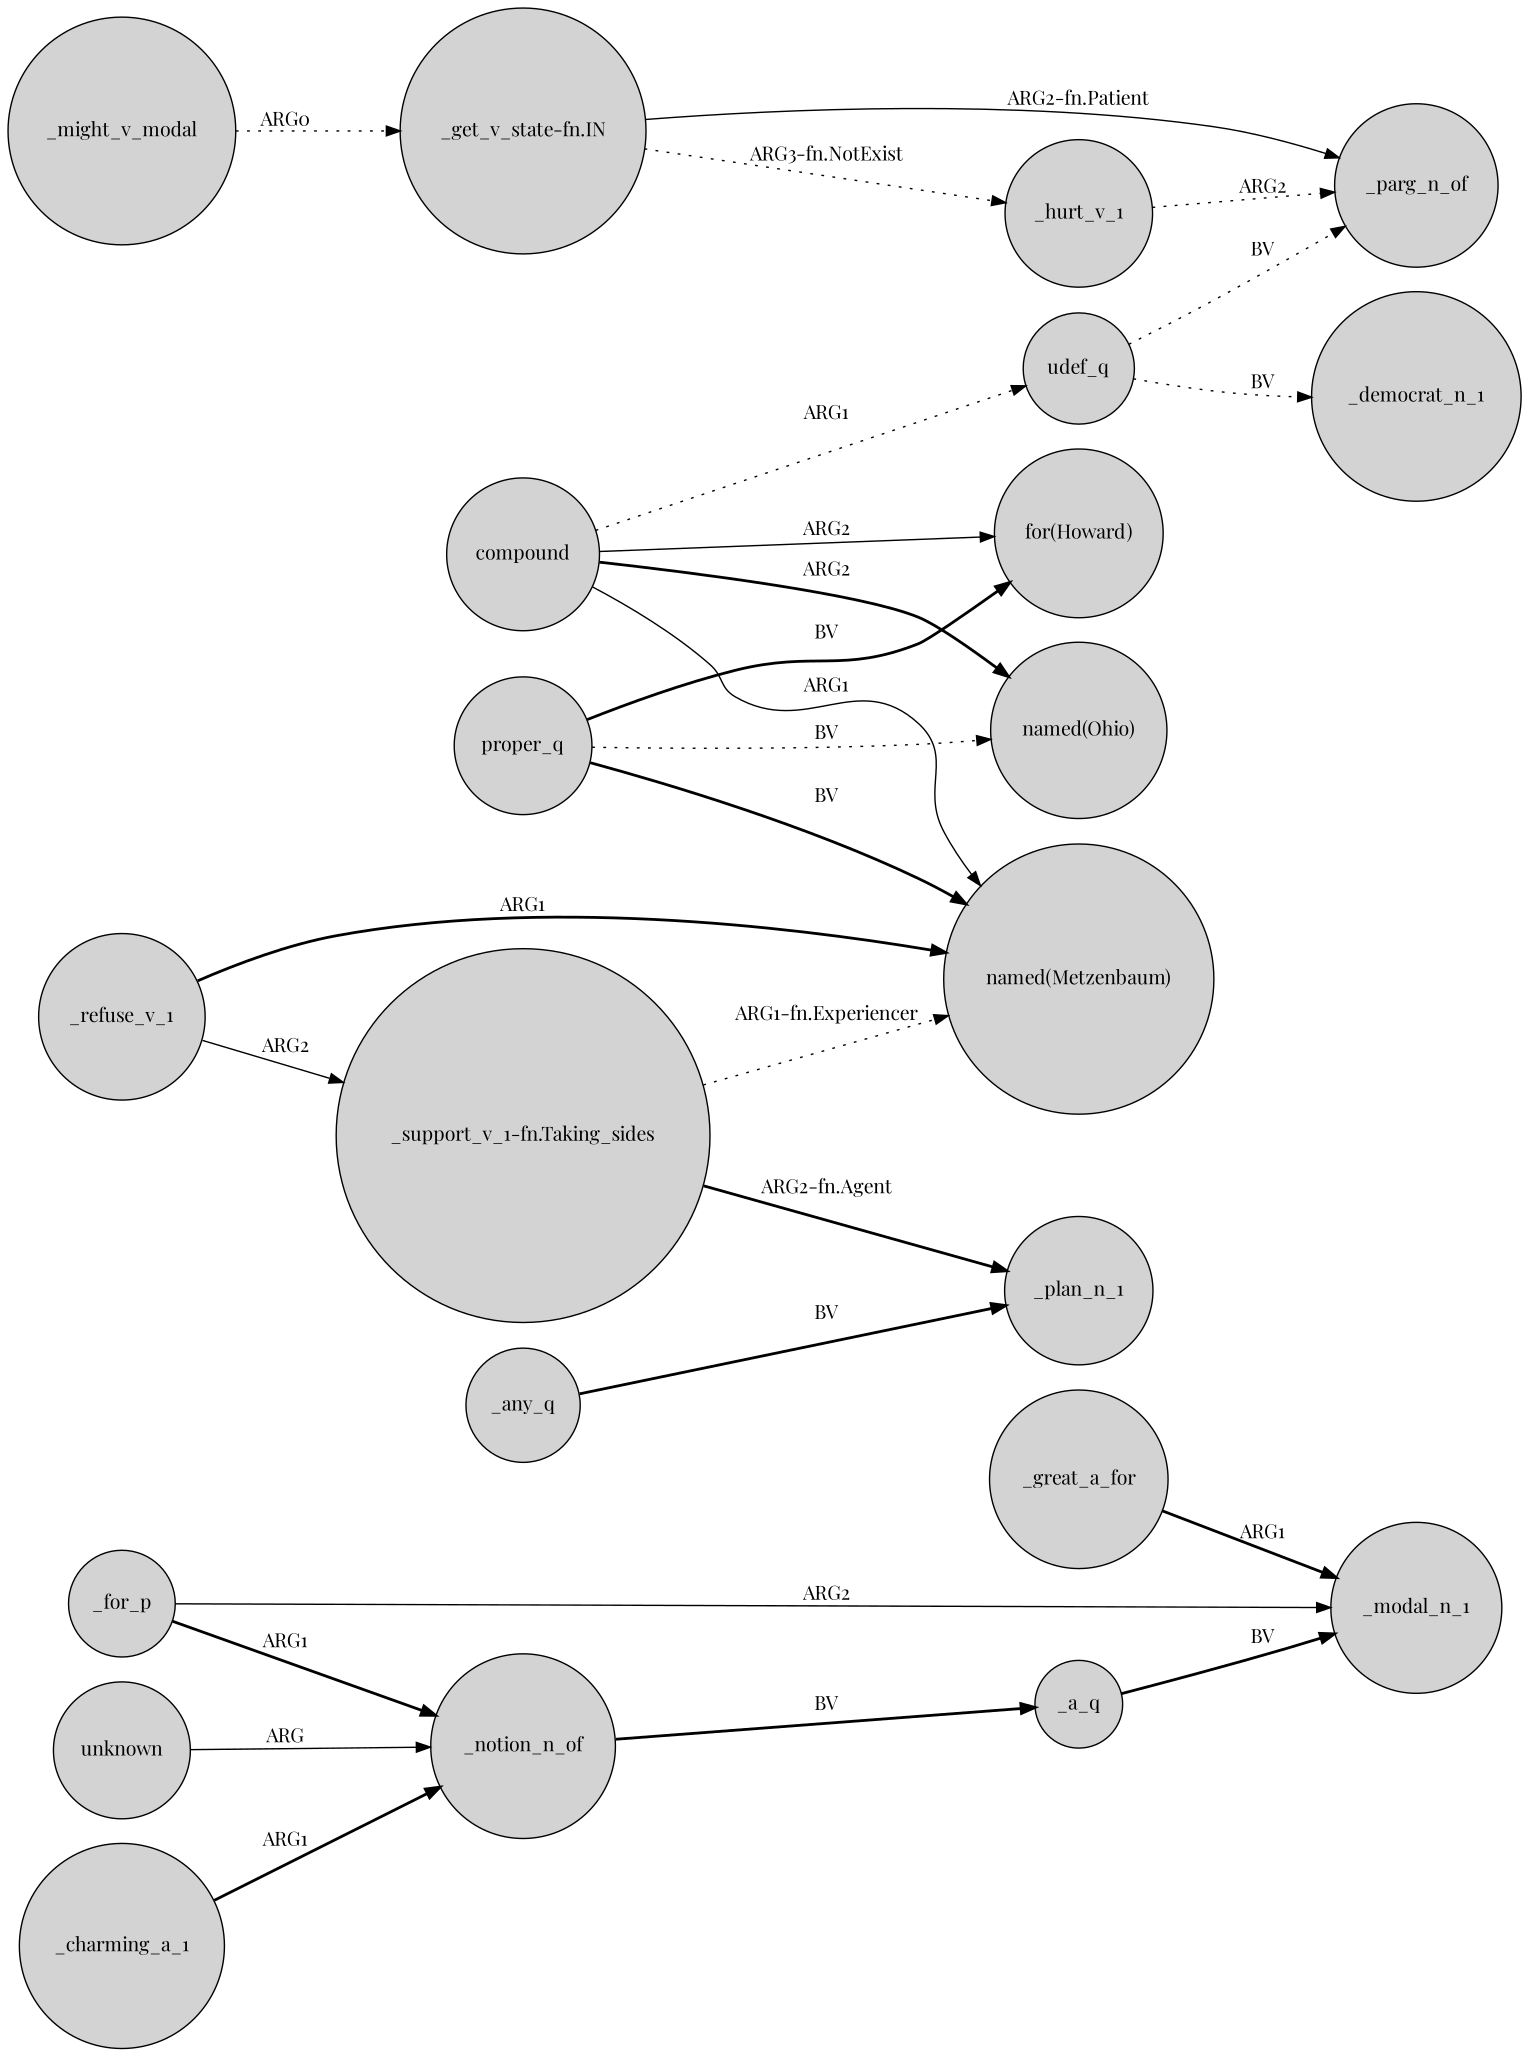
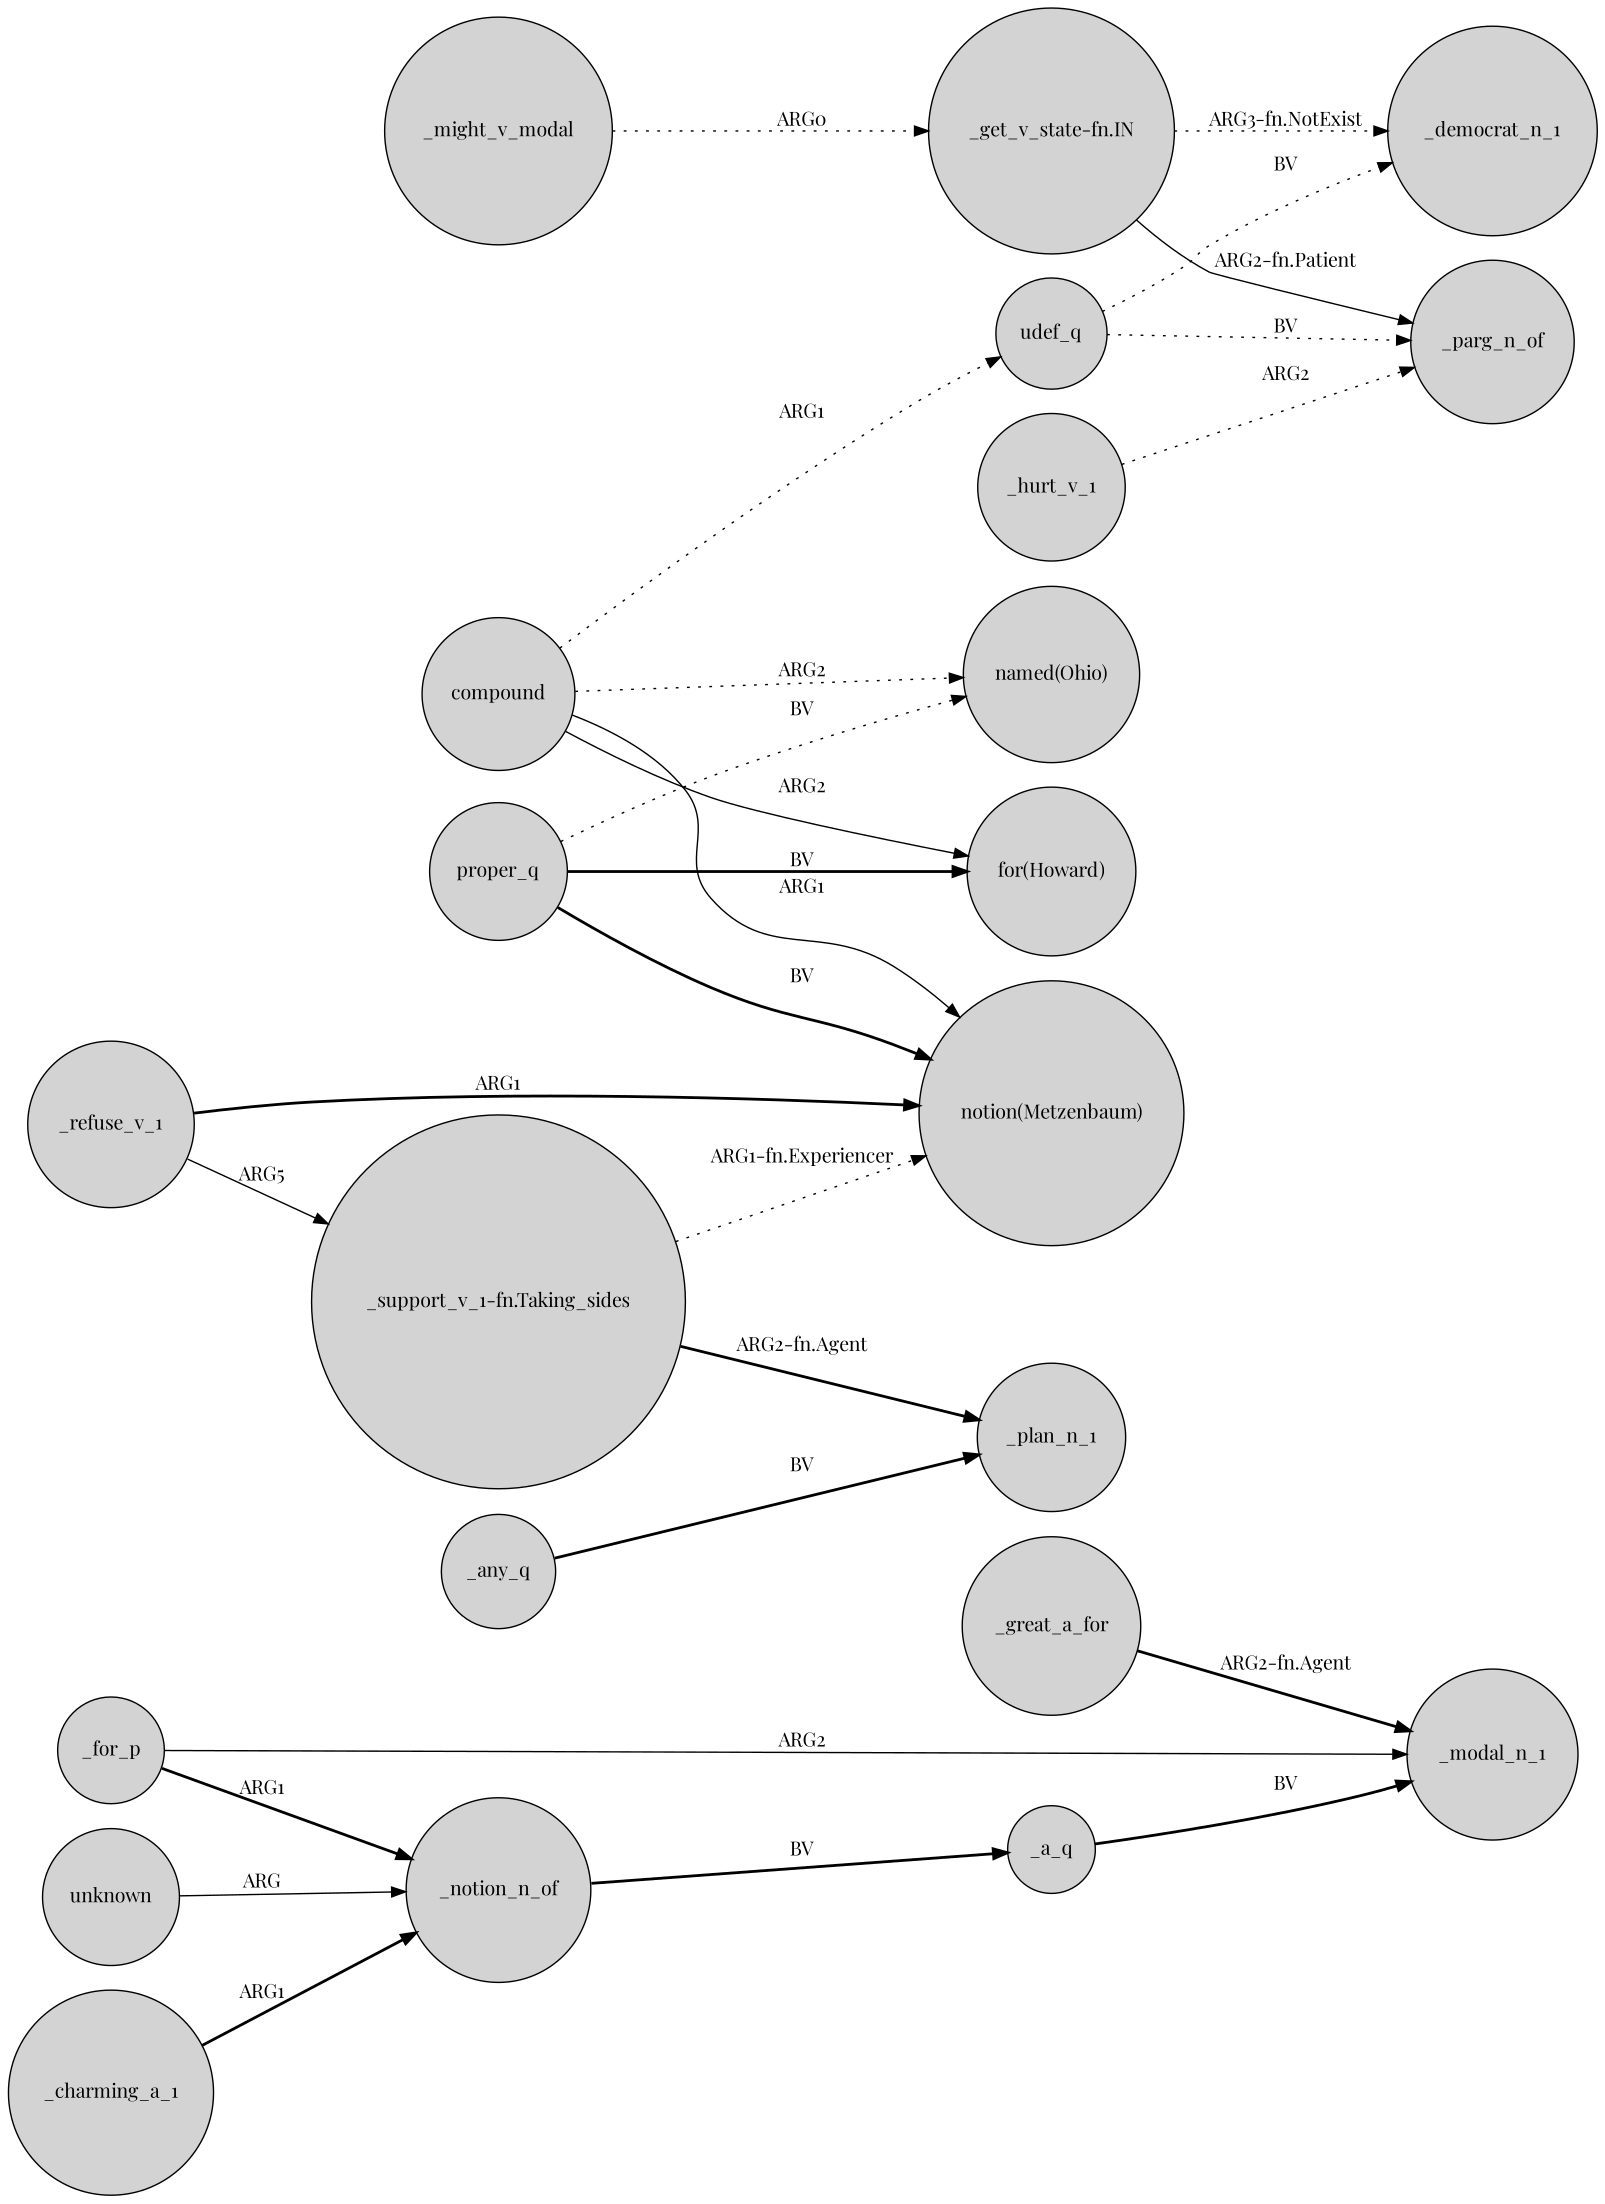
(818, 175) -> (1274, 131)
(806, 591) -> (762, 685)
(1079, 979) -> (1051, 1113)
(286, 1047) -> (263, 1175)
(1263, 1533) -> (1286, 1664)
